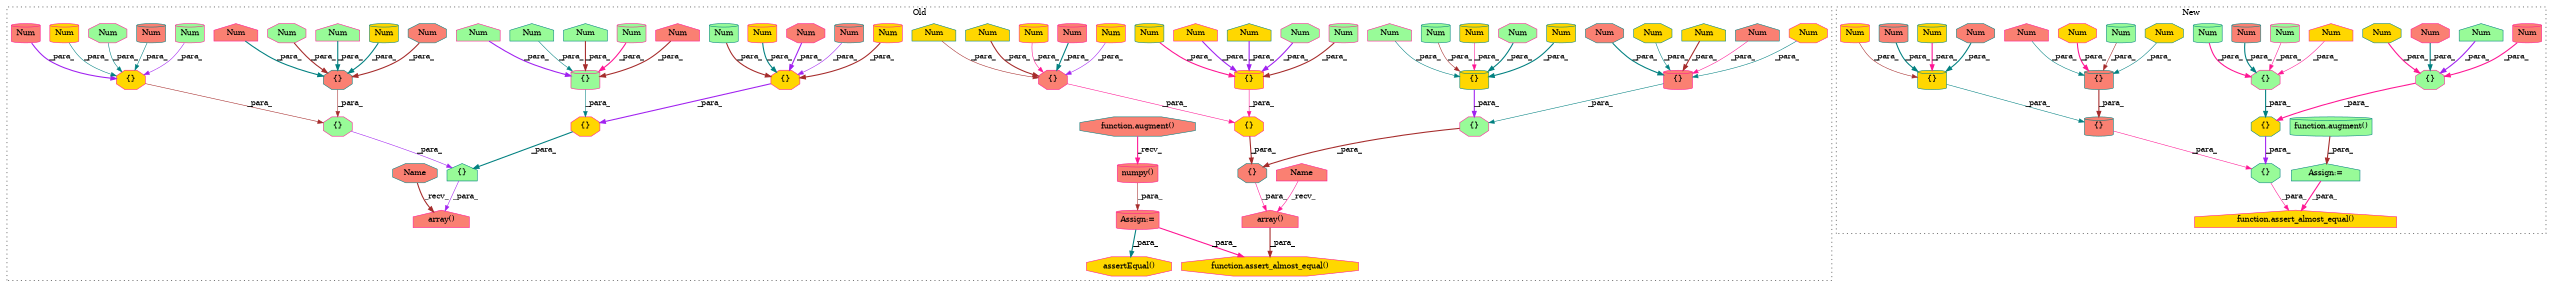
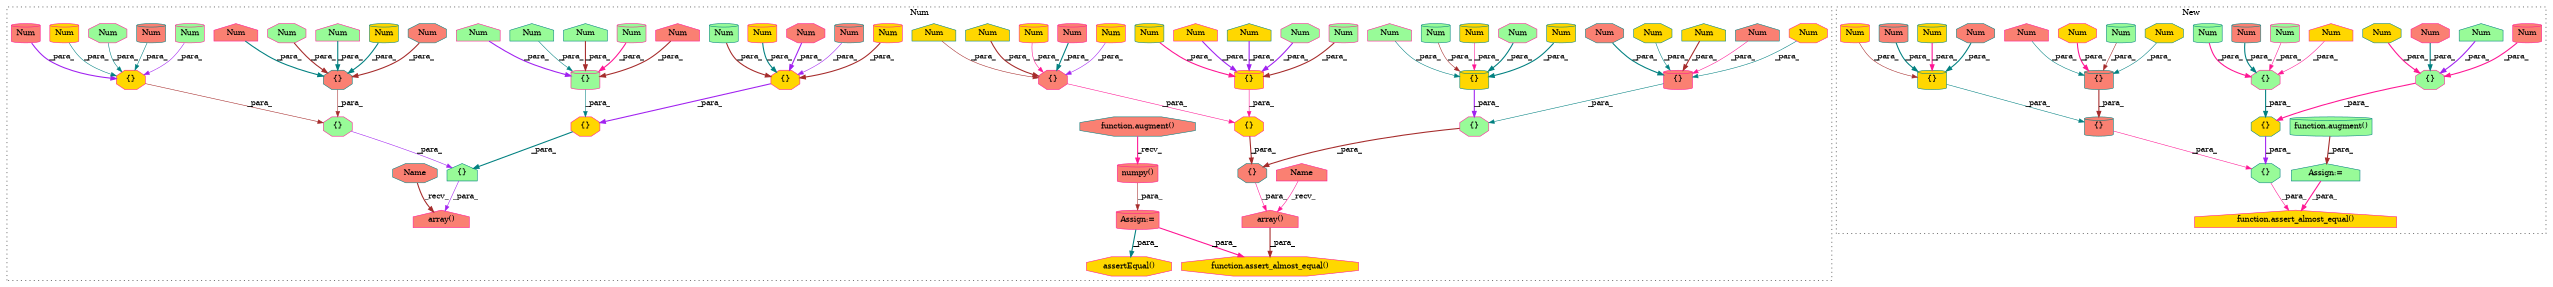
(919, 13) -> (919, 13)
